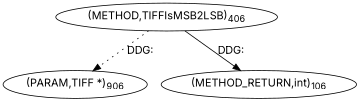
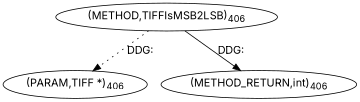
(115, 83) -> (115, 83)
(319, 83) -> (319, 83)
